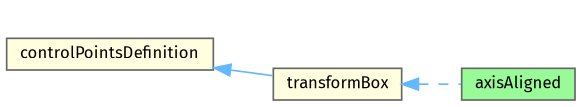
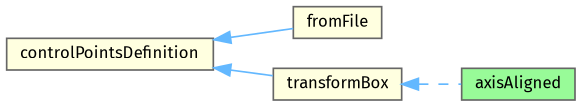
none -> (338, 22)
